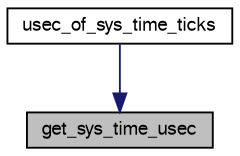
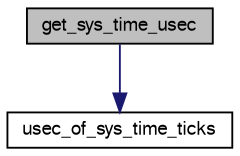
(120, 69) -> (120, 69)
